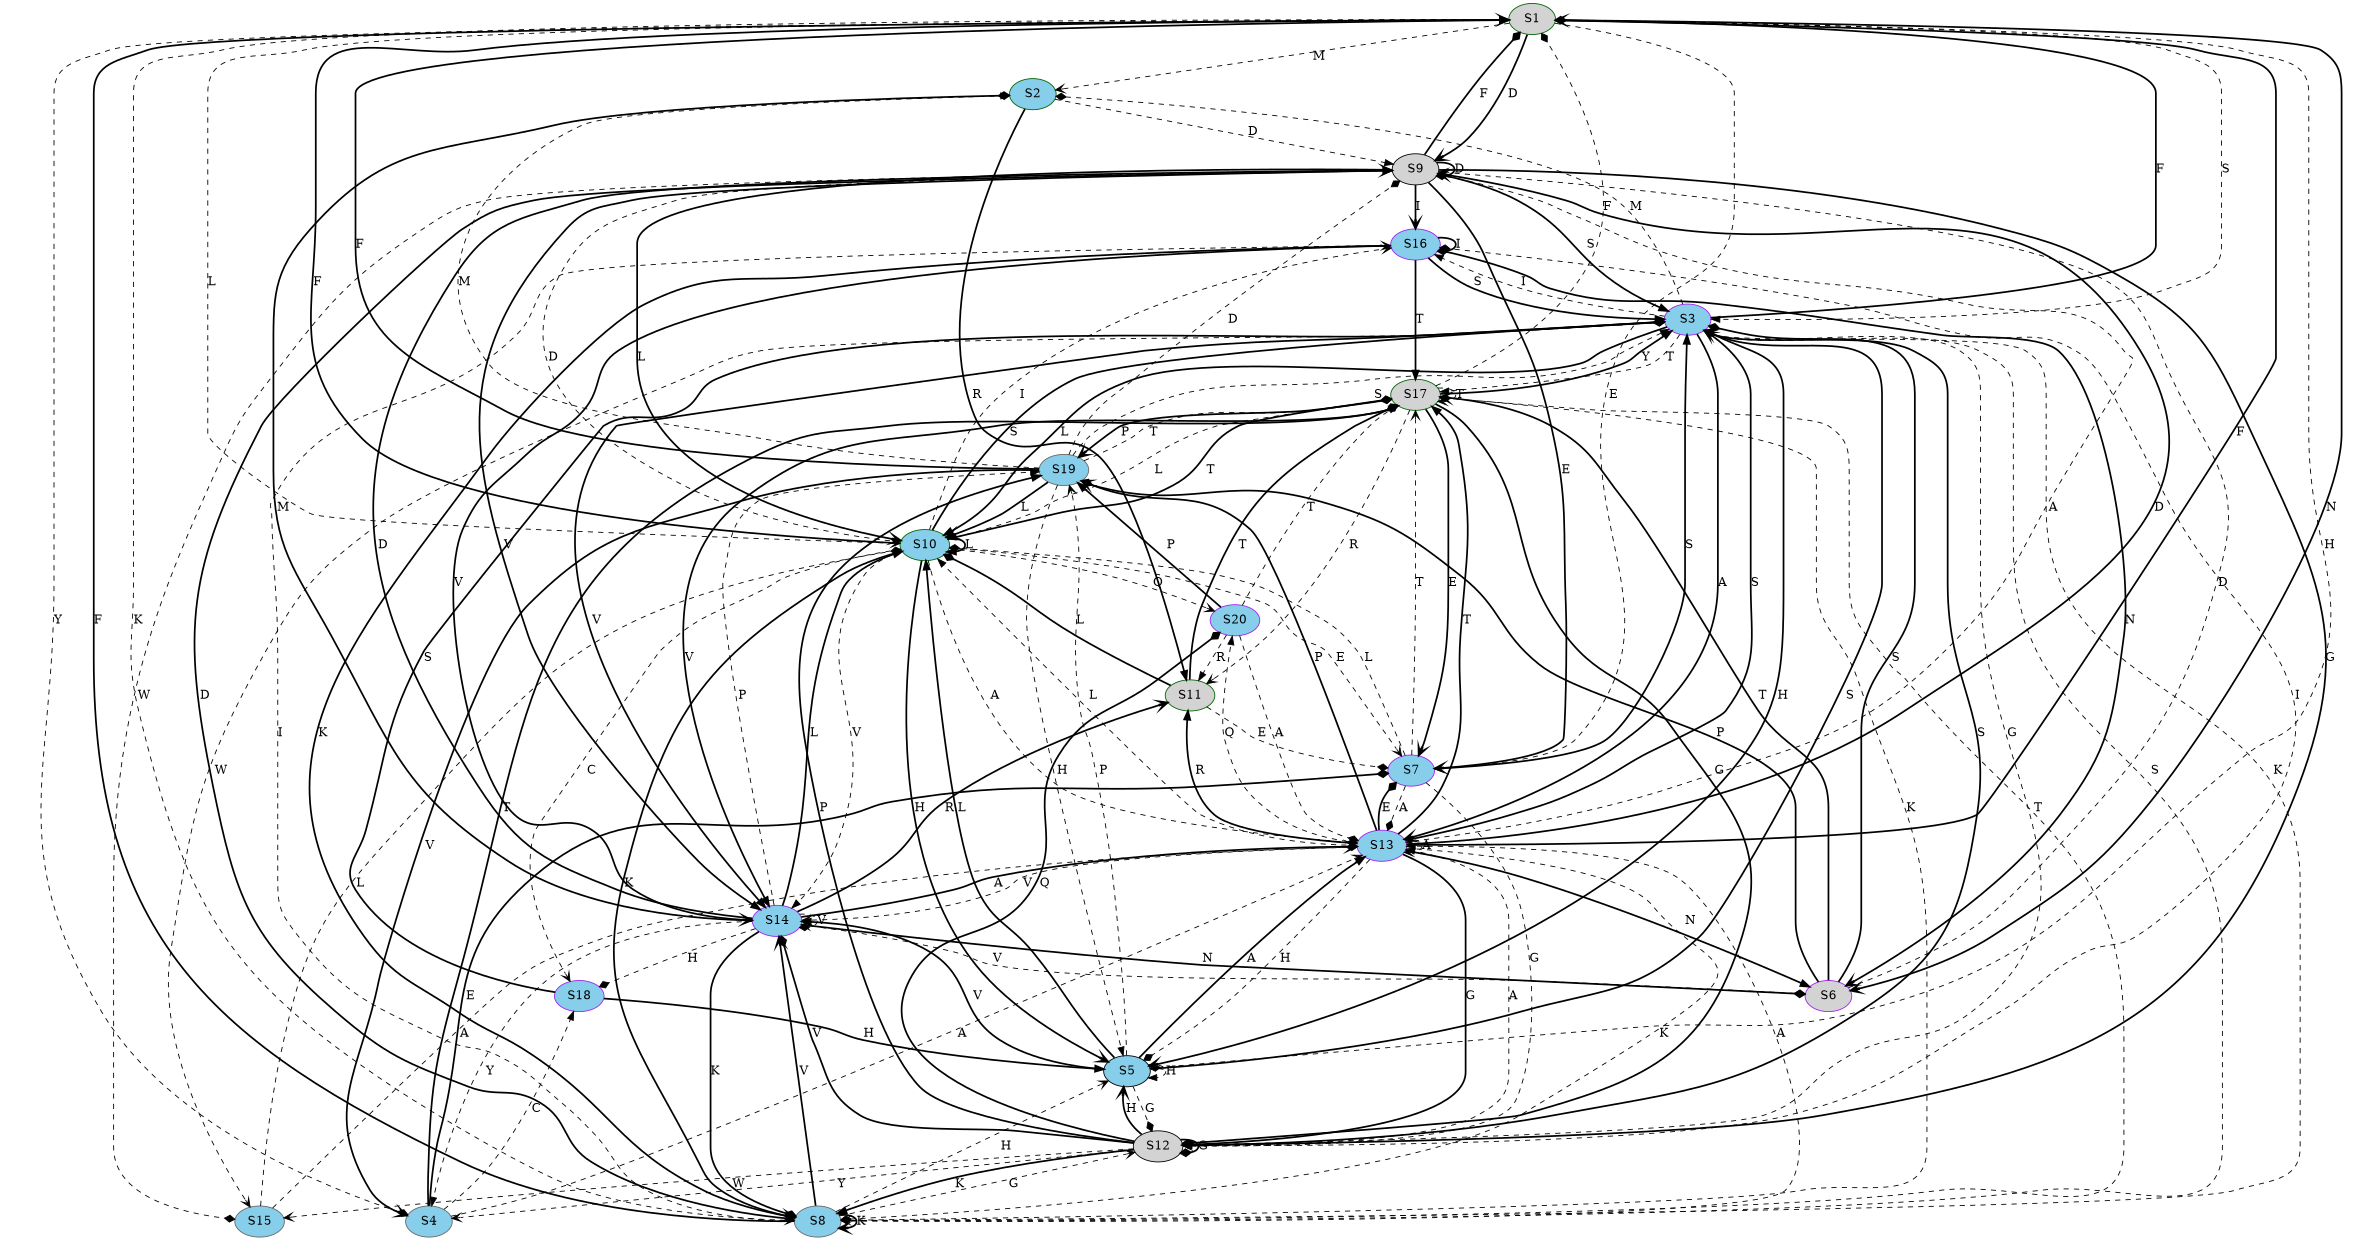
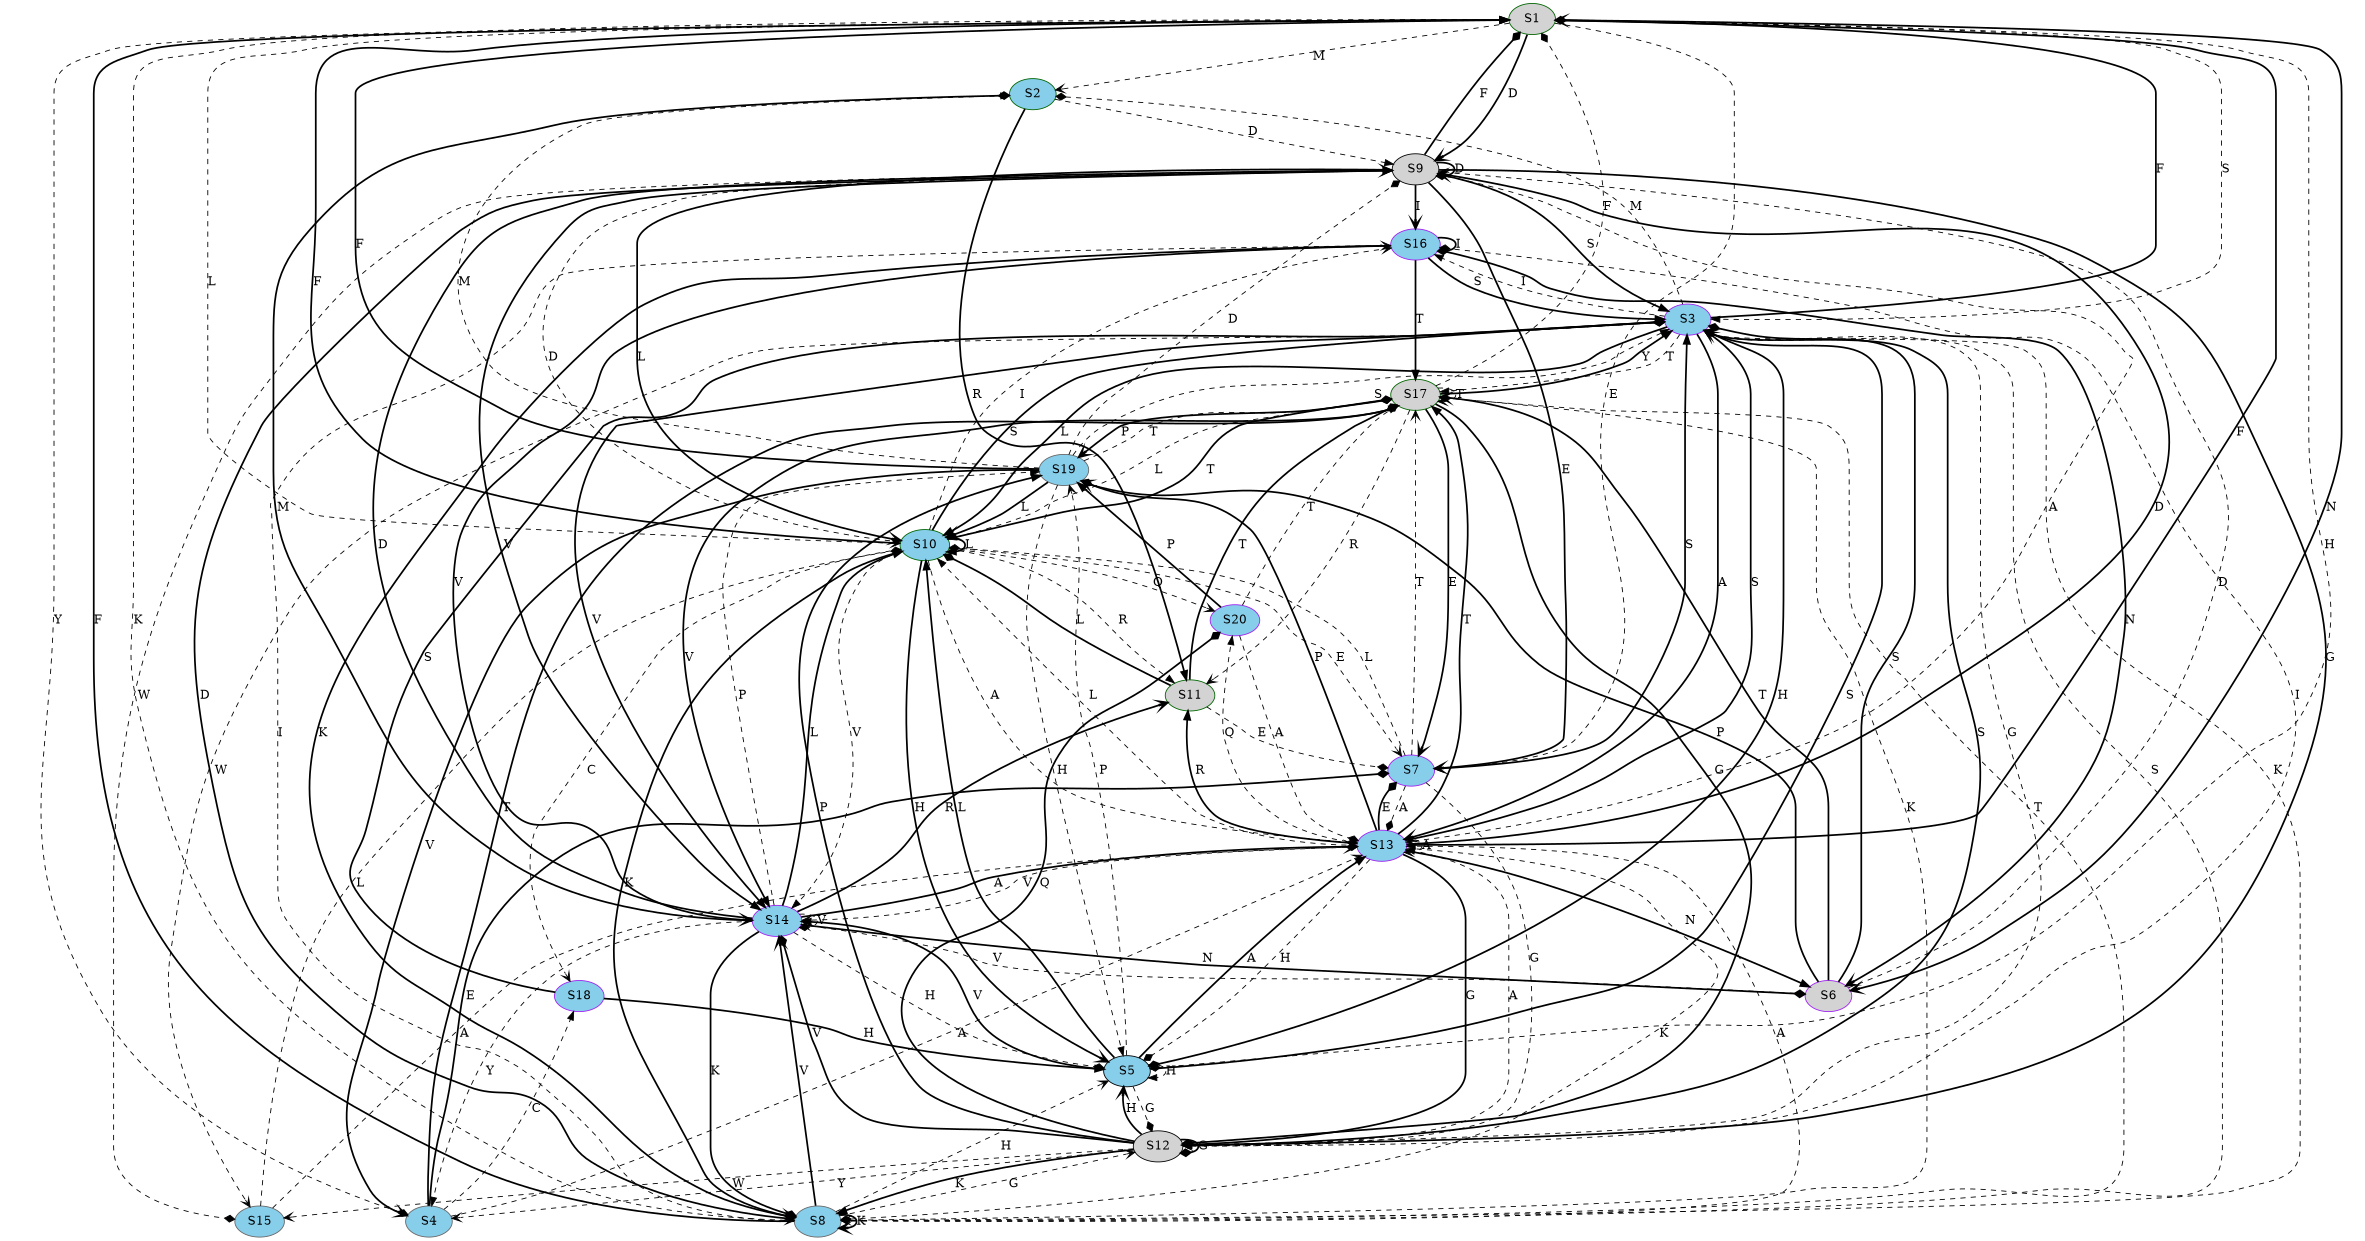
(94, 167) -> (94, 167)
(1215, 654) -> (1070, 592)
(1676, 825) -> (1676, 825)
(682, 954) -> (936, 1018)
